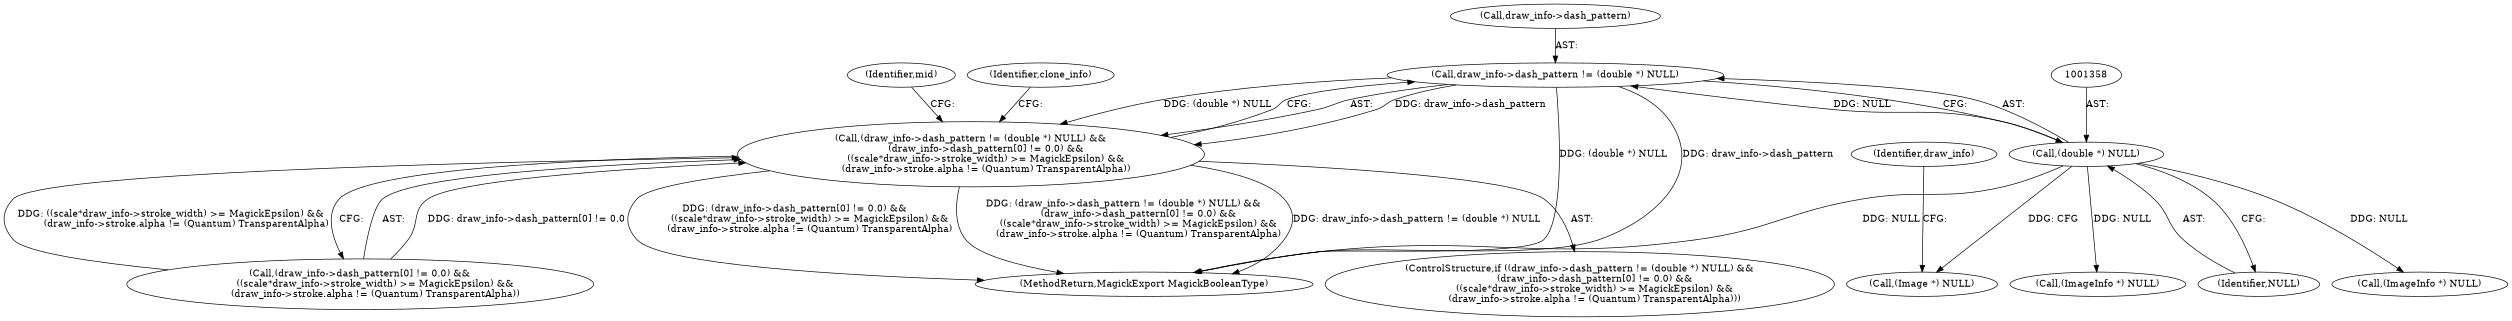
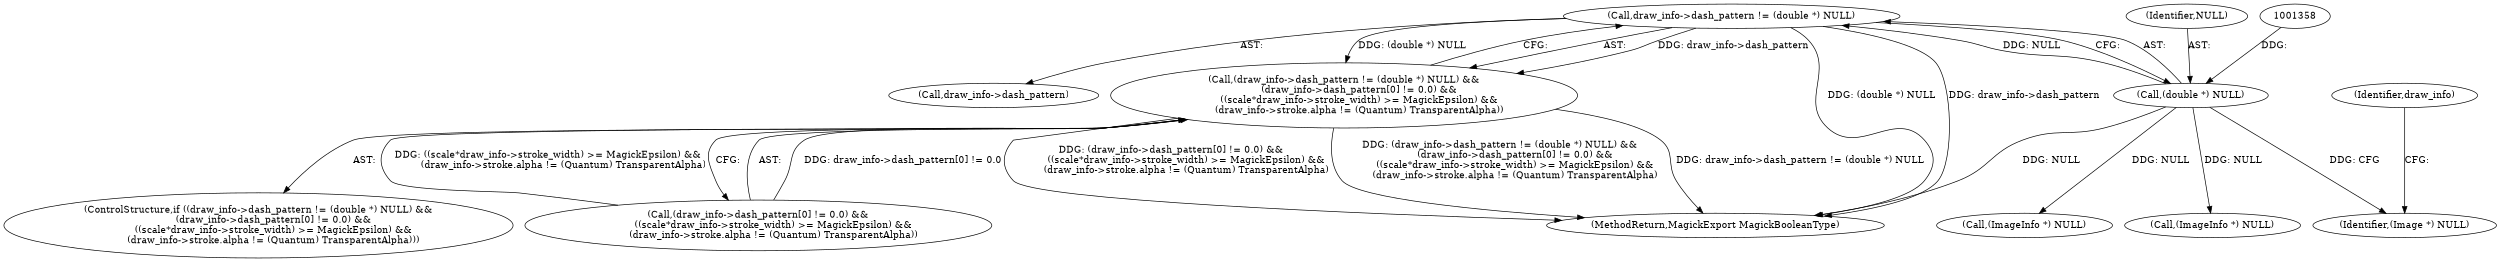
(1555, 42) -> (1297, 35)
(901, 75) -> none
(1041, 75) -> none
(2099, 105) -> (2276, 46)
(2210, 198) -> none
(1922, 284) -> (2405, 225)
